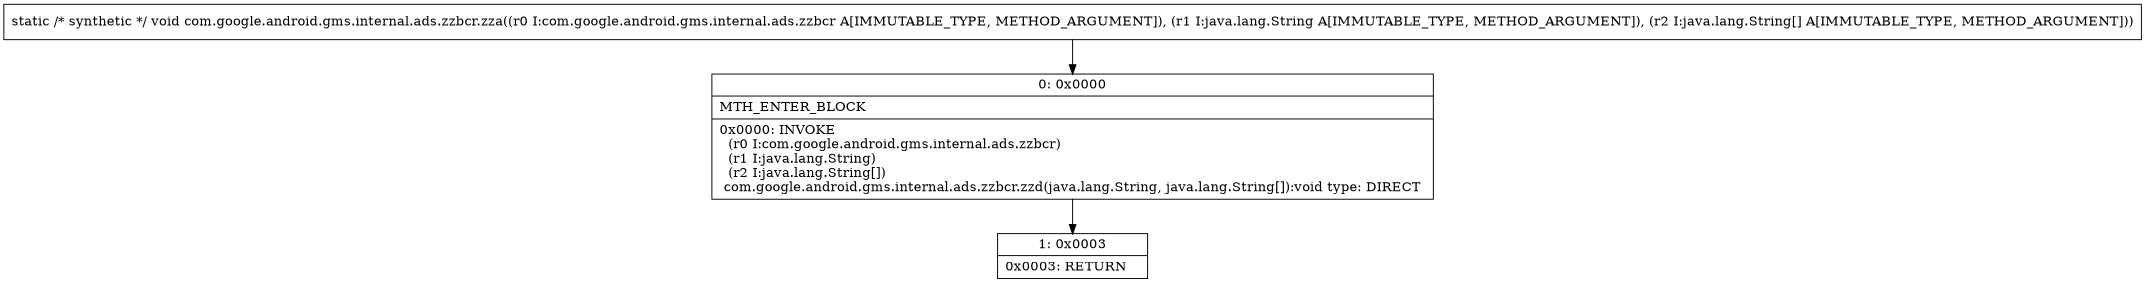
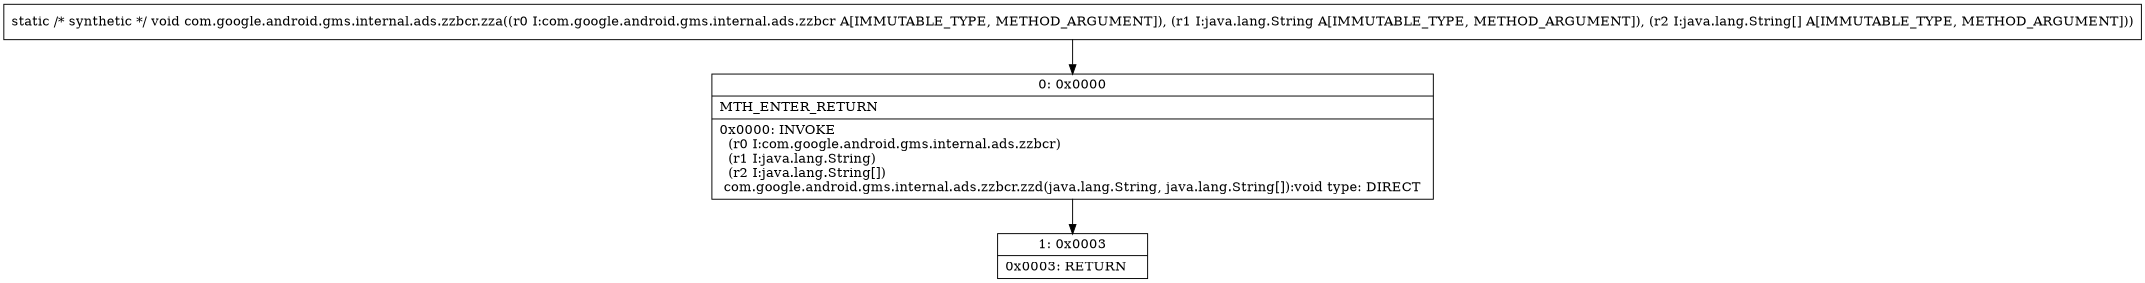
(793, 107) -> (799, 107)
